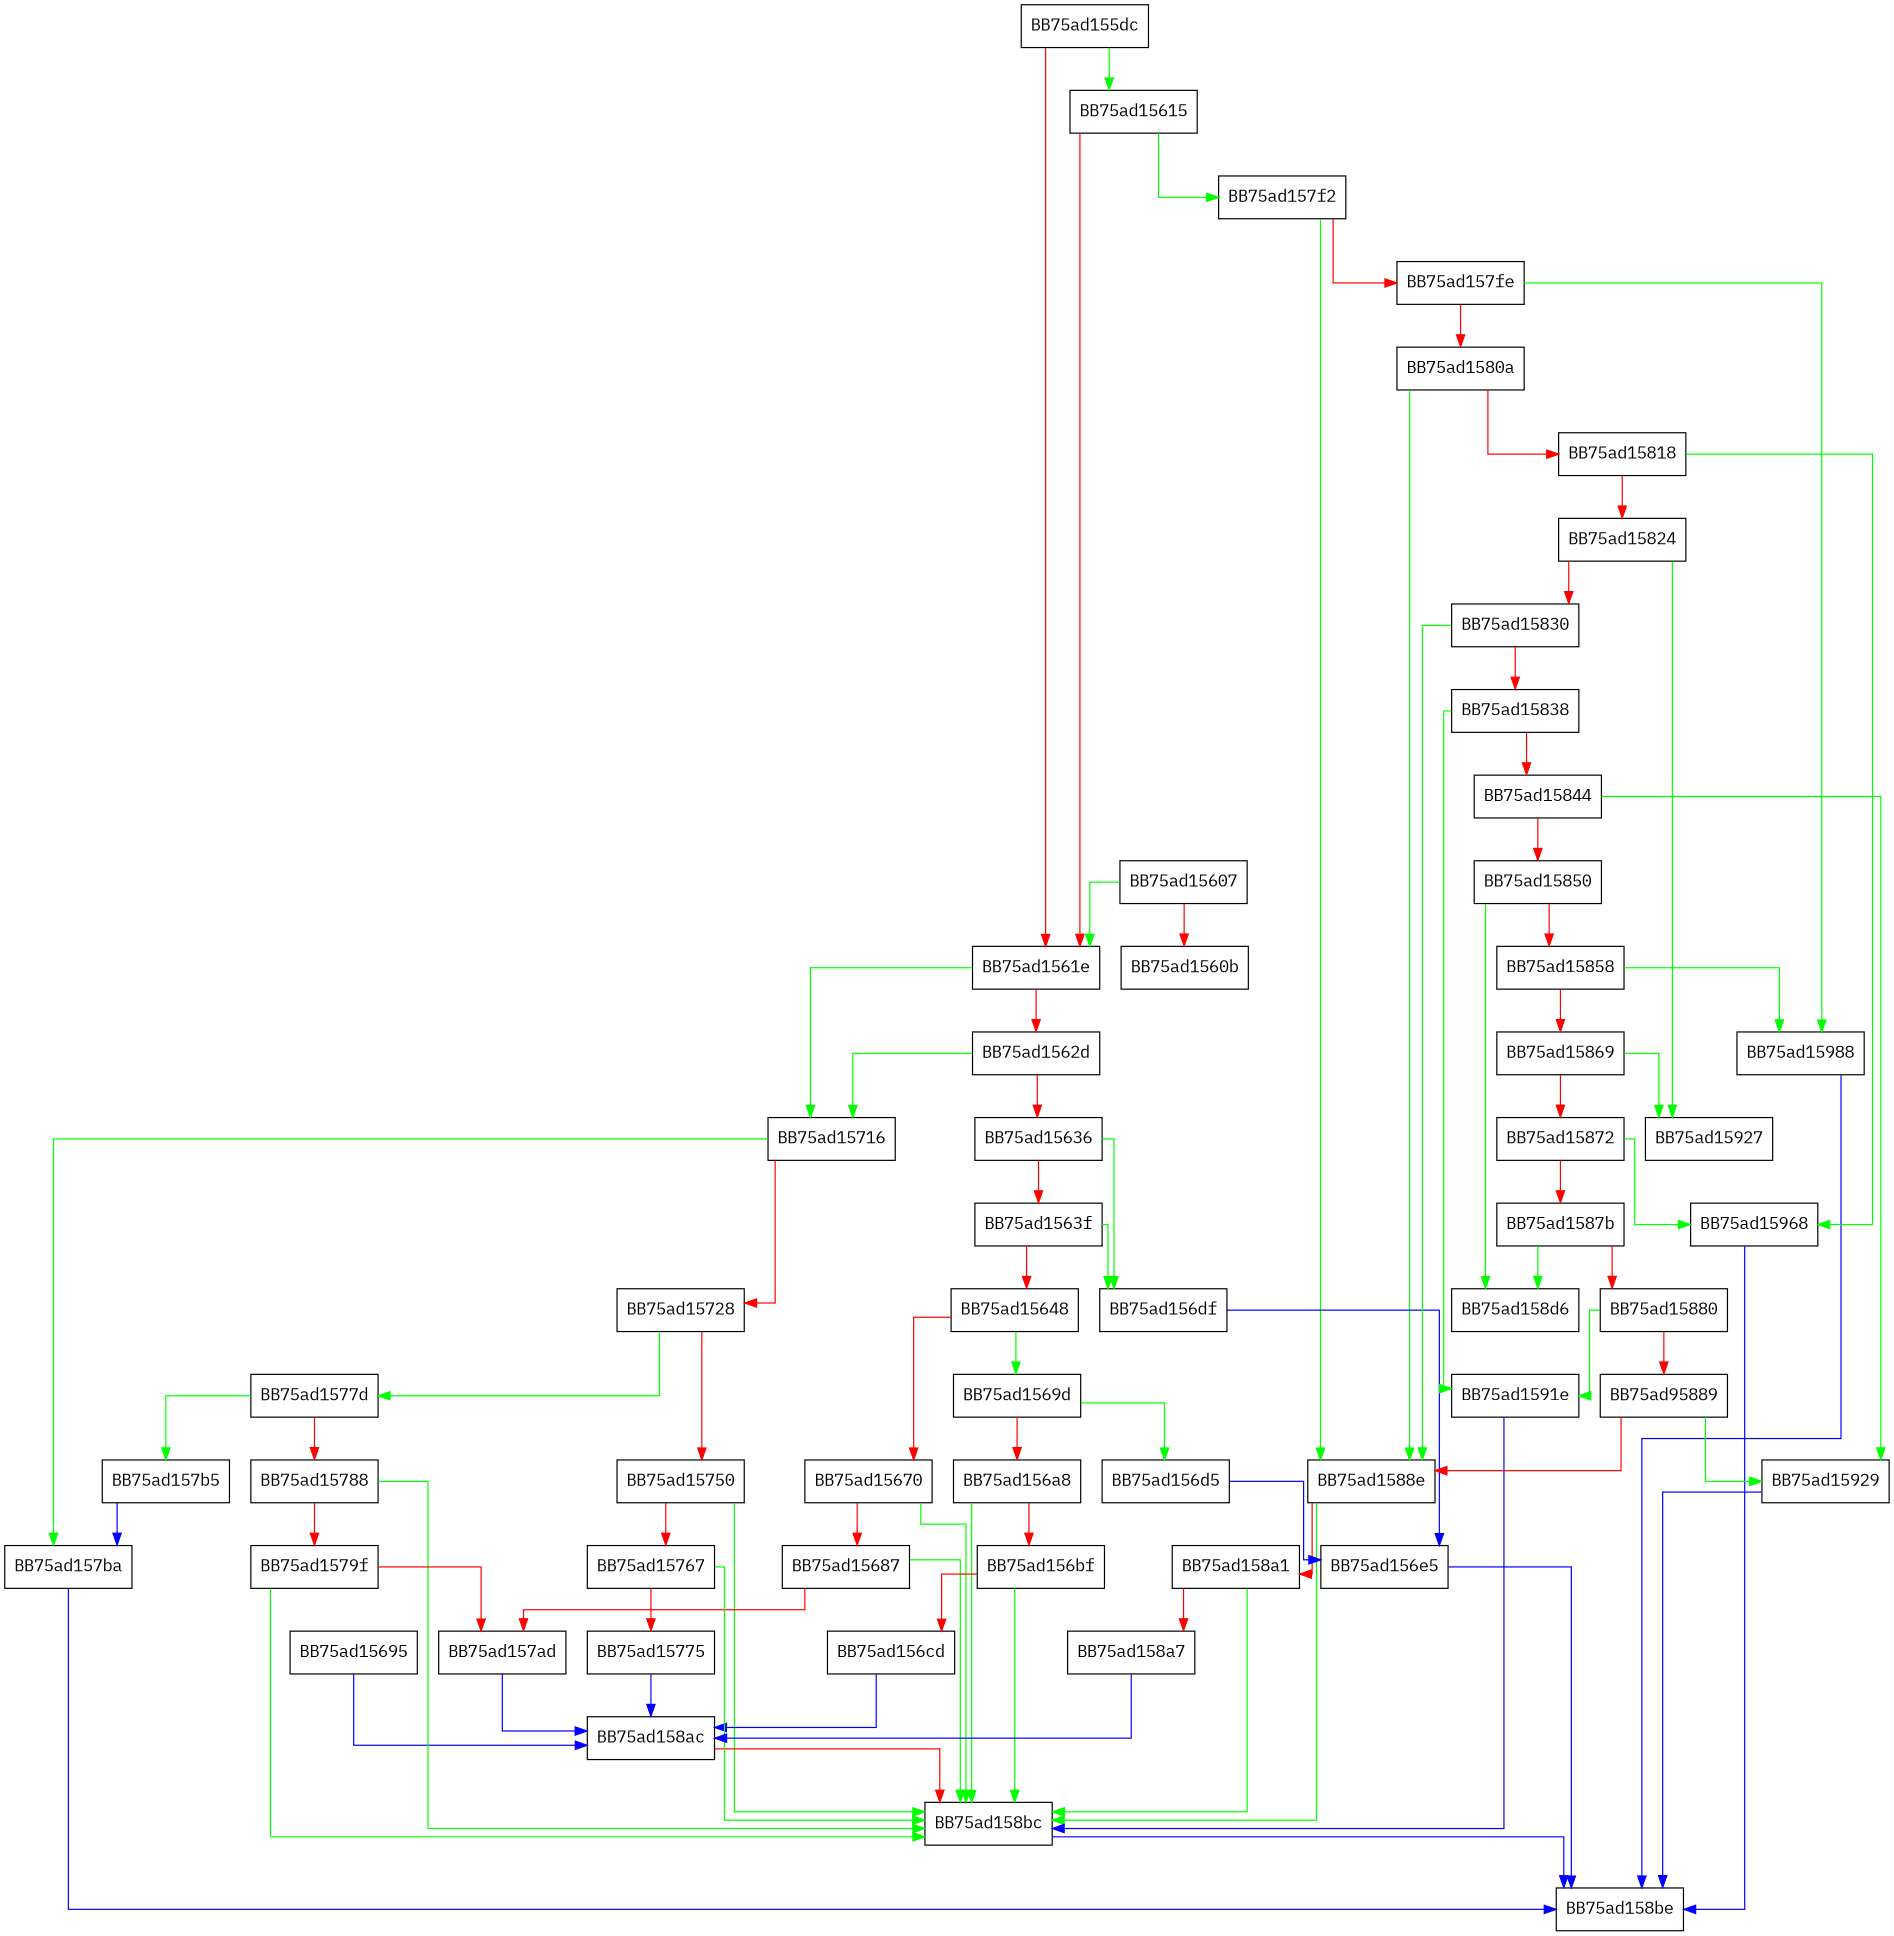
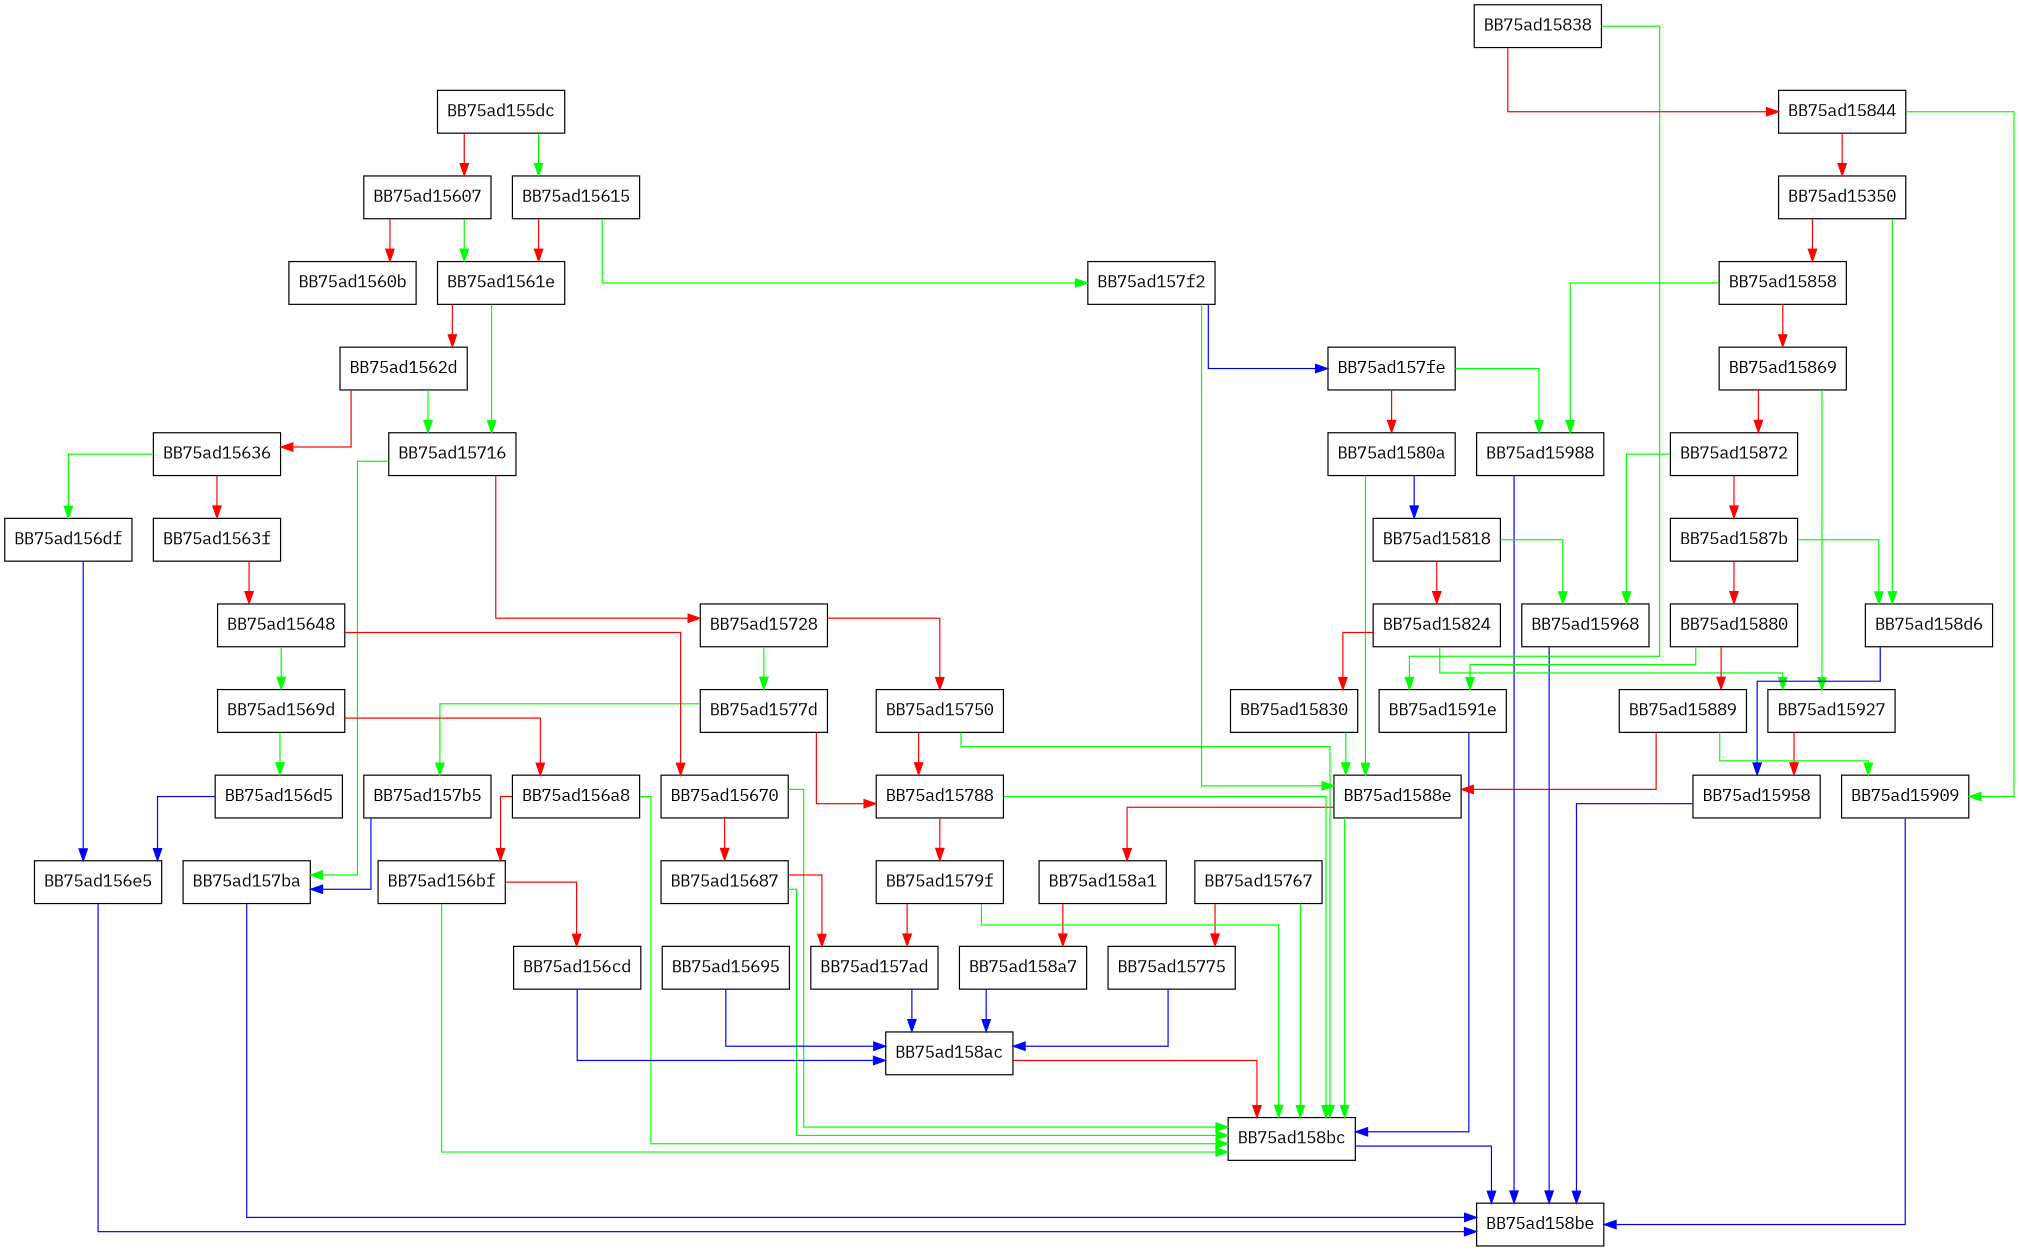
(1333, 277) -> (1230, 369)
(1488, 452) -> (1414, 491)
(1046, 491) -> (464, 148)
(1515, 662) -> none
none -> (1757, 797)
(1538, 882) -> (1842, 197)
(1108, 1248) -> none
(1664, 1396) -> (1683, 711)
(1826, 1481) -> (1905, 797)
(666, 1518) -> (919, 748)
(1247, 1792) -> none
